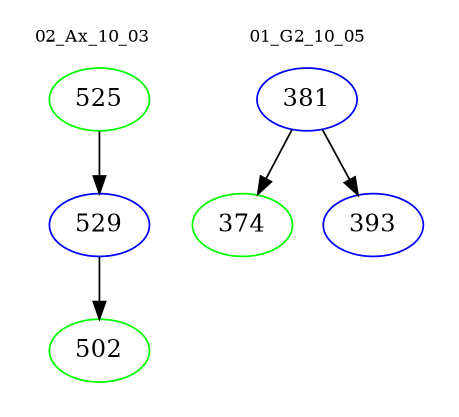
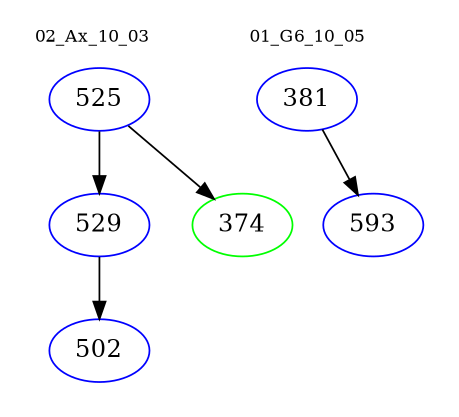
(308, 38) -> (308, 38)
(99, 99) -> (99, 99)
(279, 154) -> (152, 146)
(373, 225) -> (373, 225)
(99, 351) -> (99, 351)
